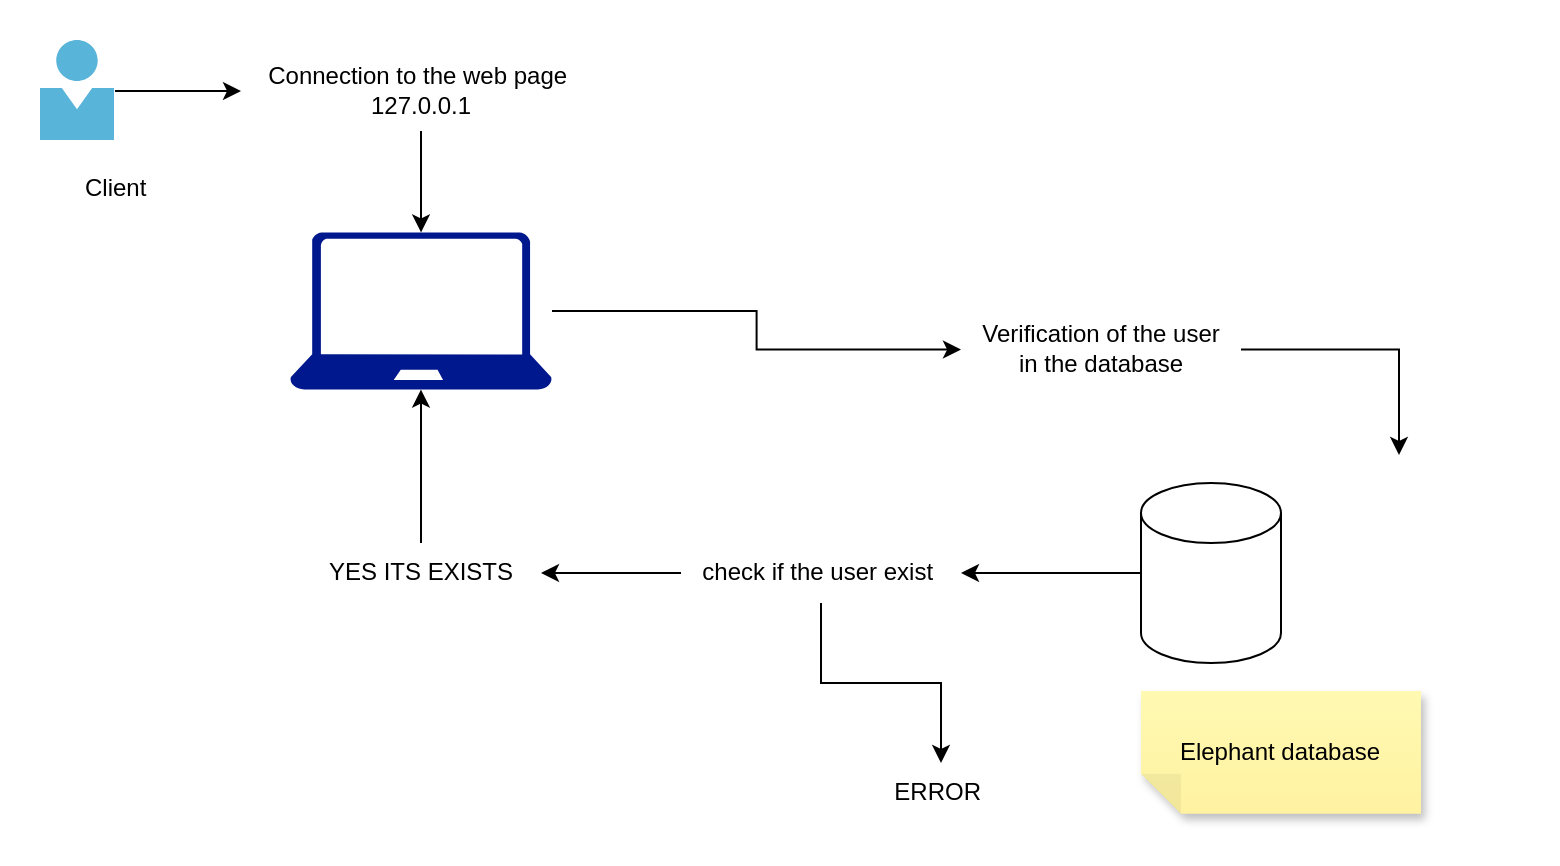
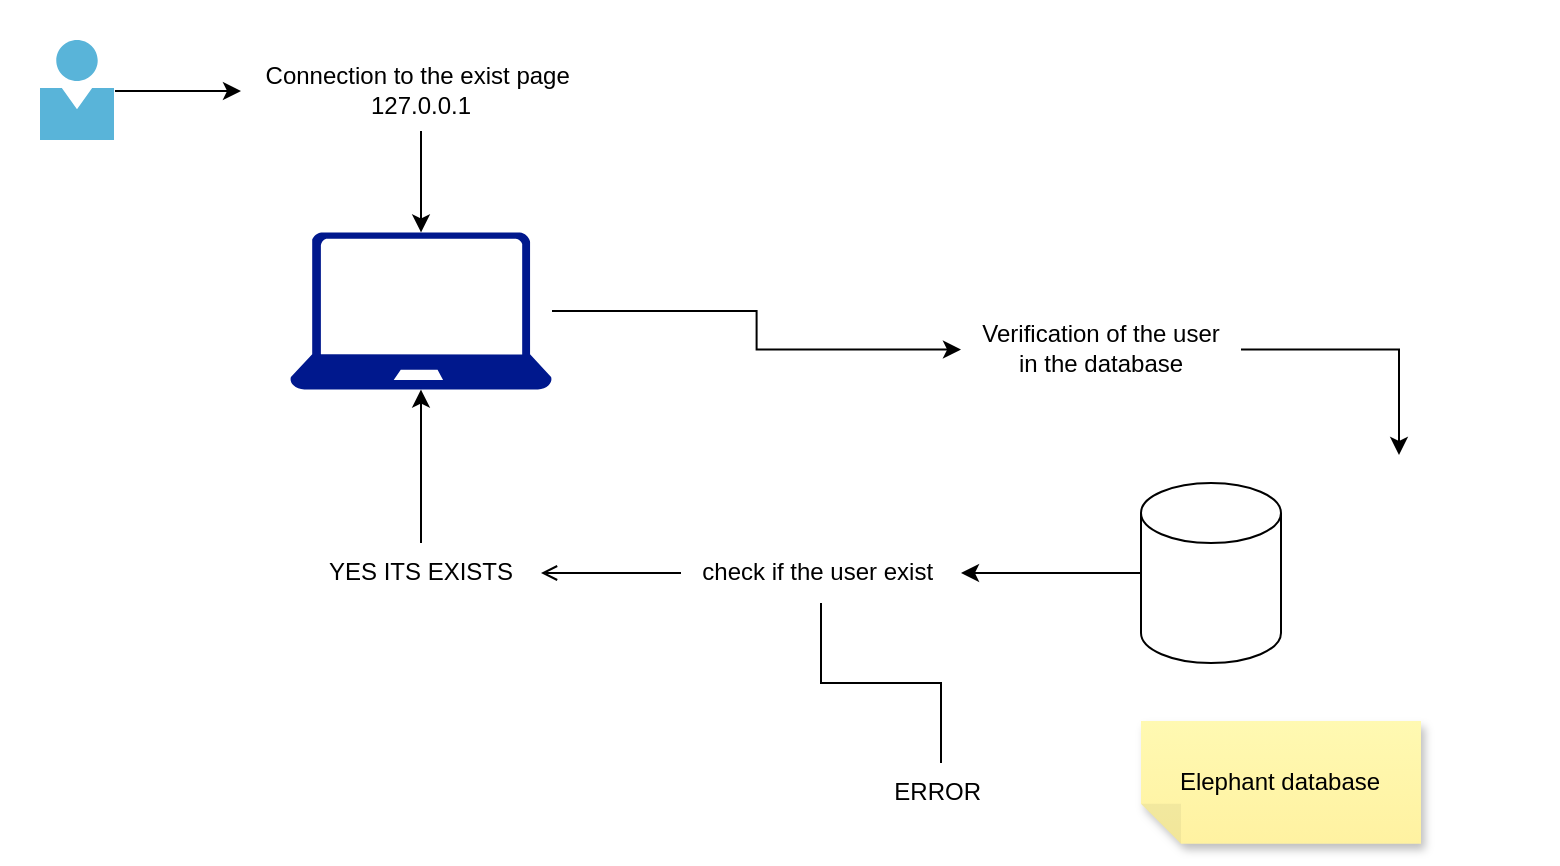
(422, 91) -> (422, 91)
(118, 190) -> none
(556, 573) -> (553, 573)
(941, 748) -> (941, 754)
(1281, 752) -> (1281, 782)
